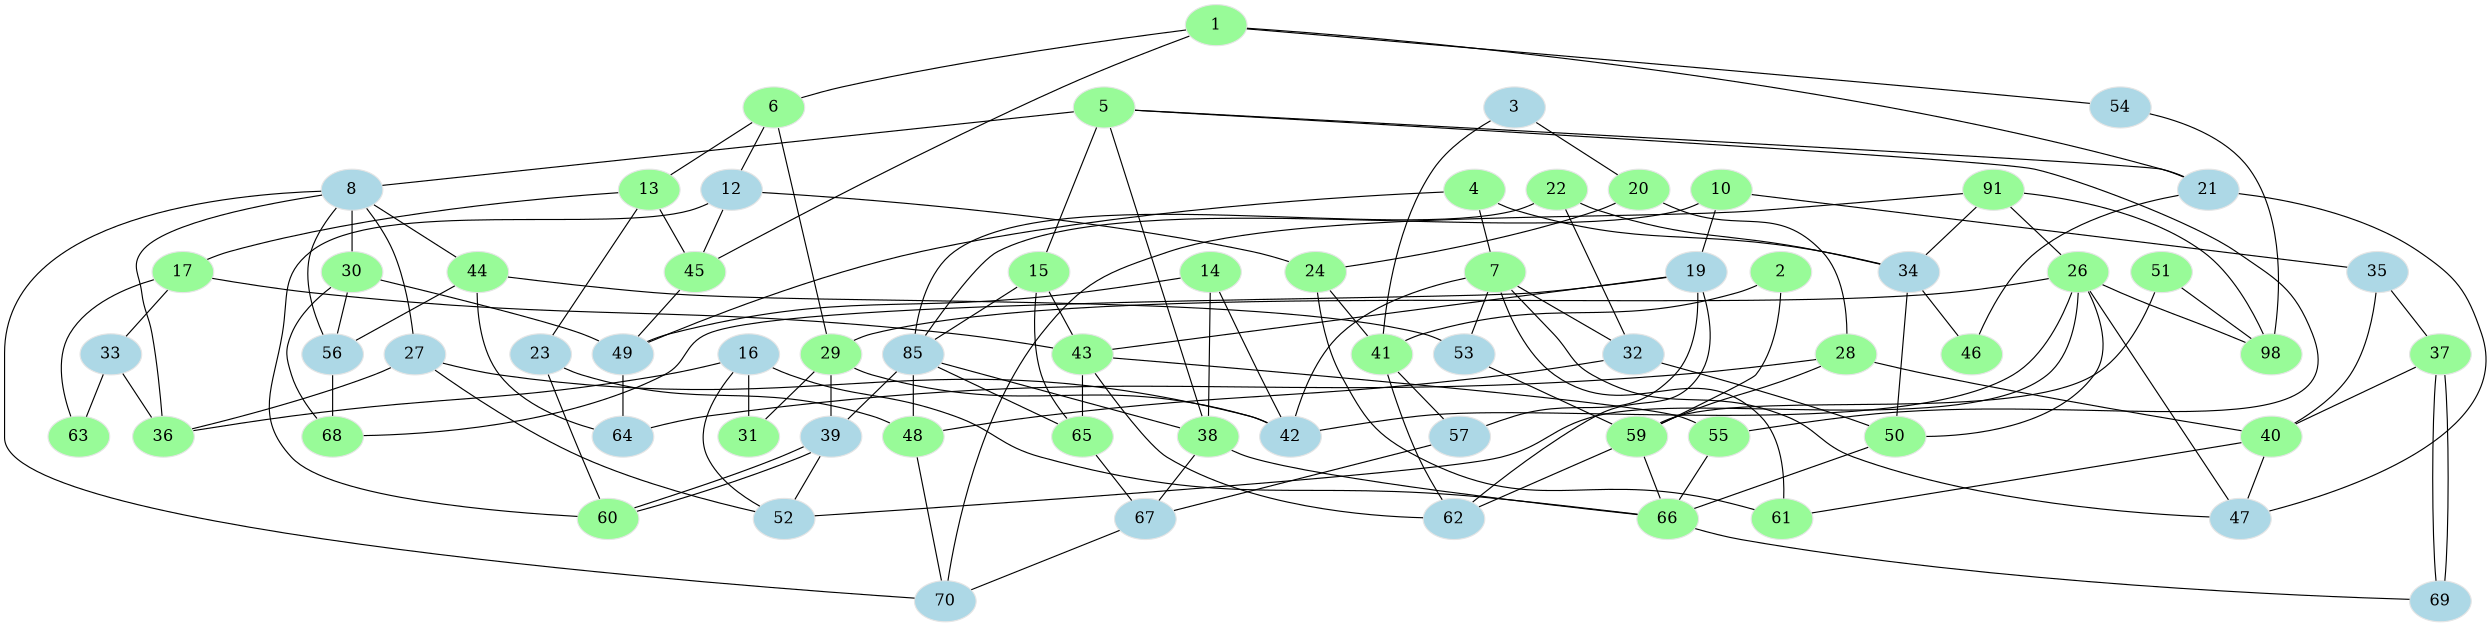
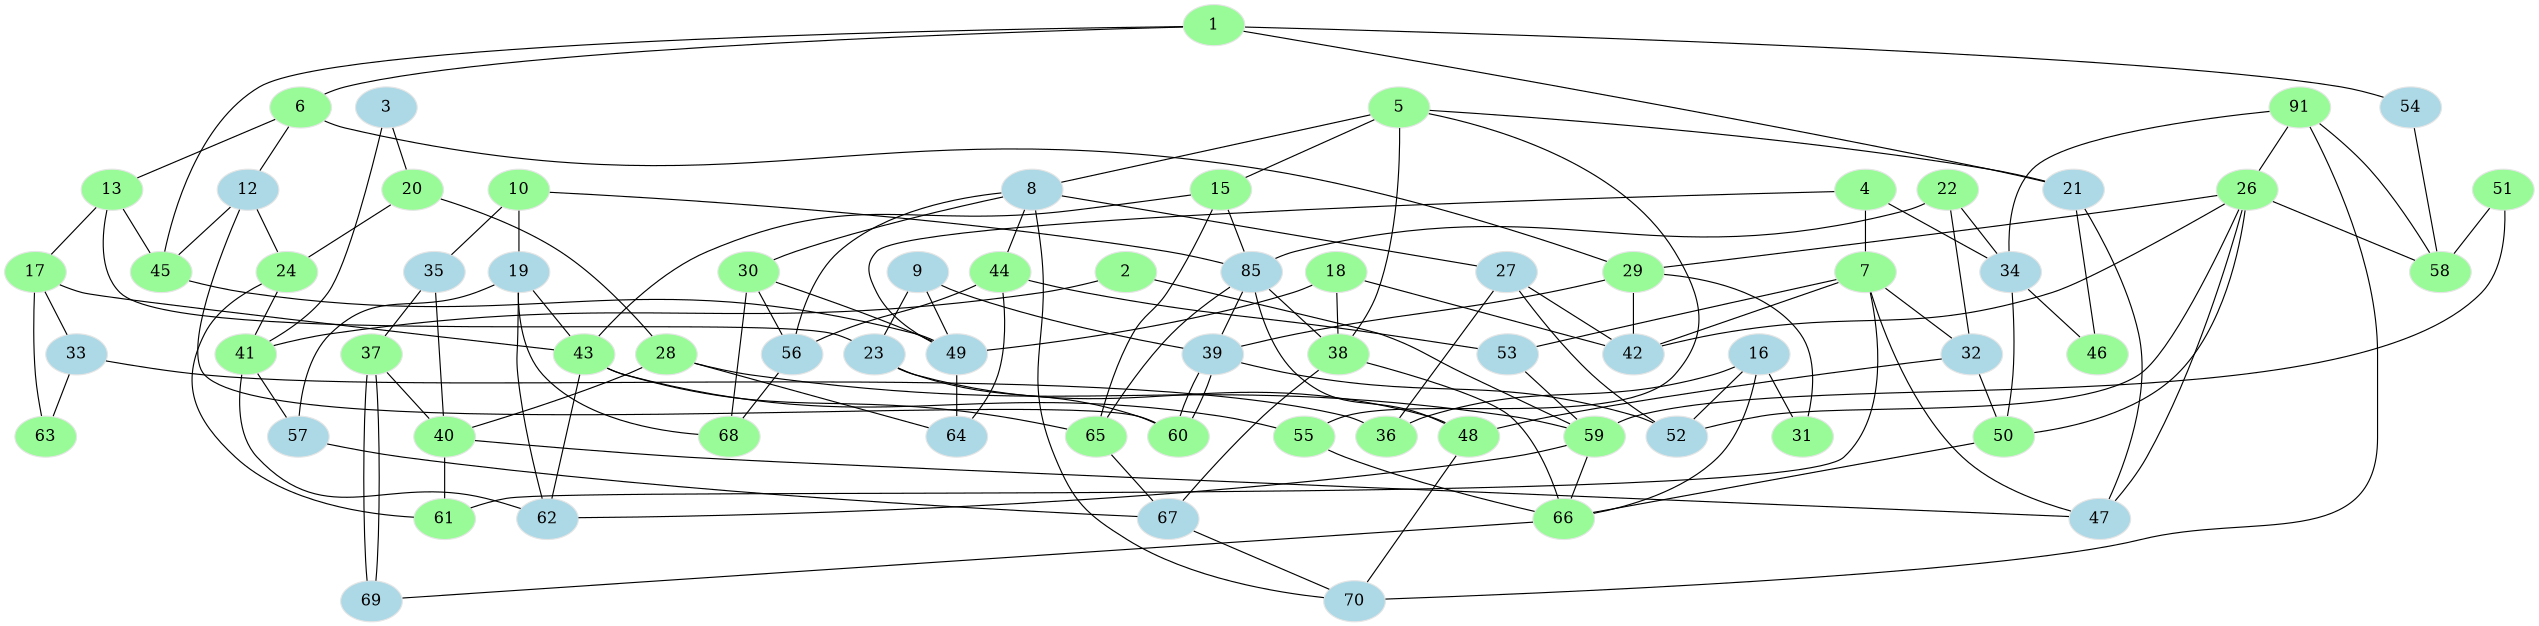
(150, 244) -> none
none -> (918, 272)
(1210, 272) -> (1336, 272)
(2271, 354) -> (2440, 272)
